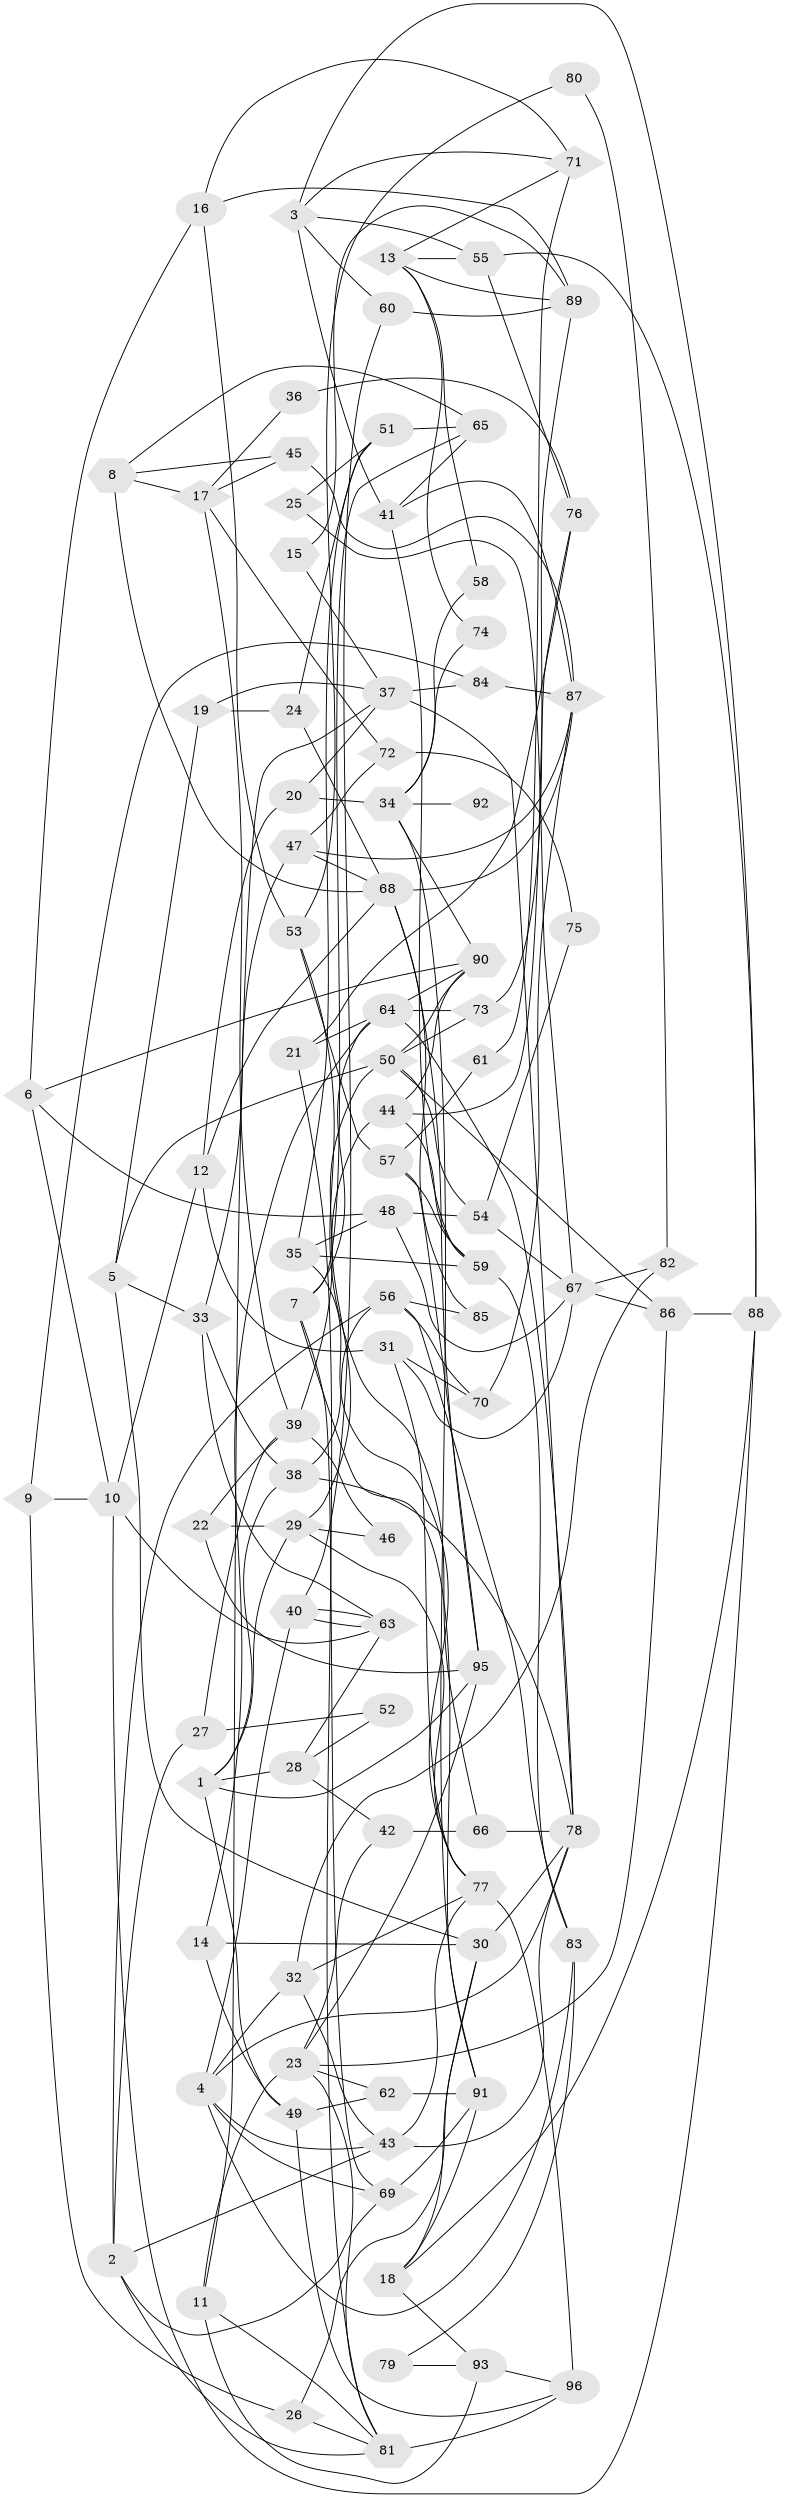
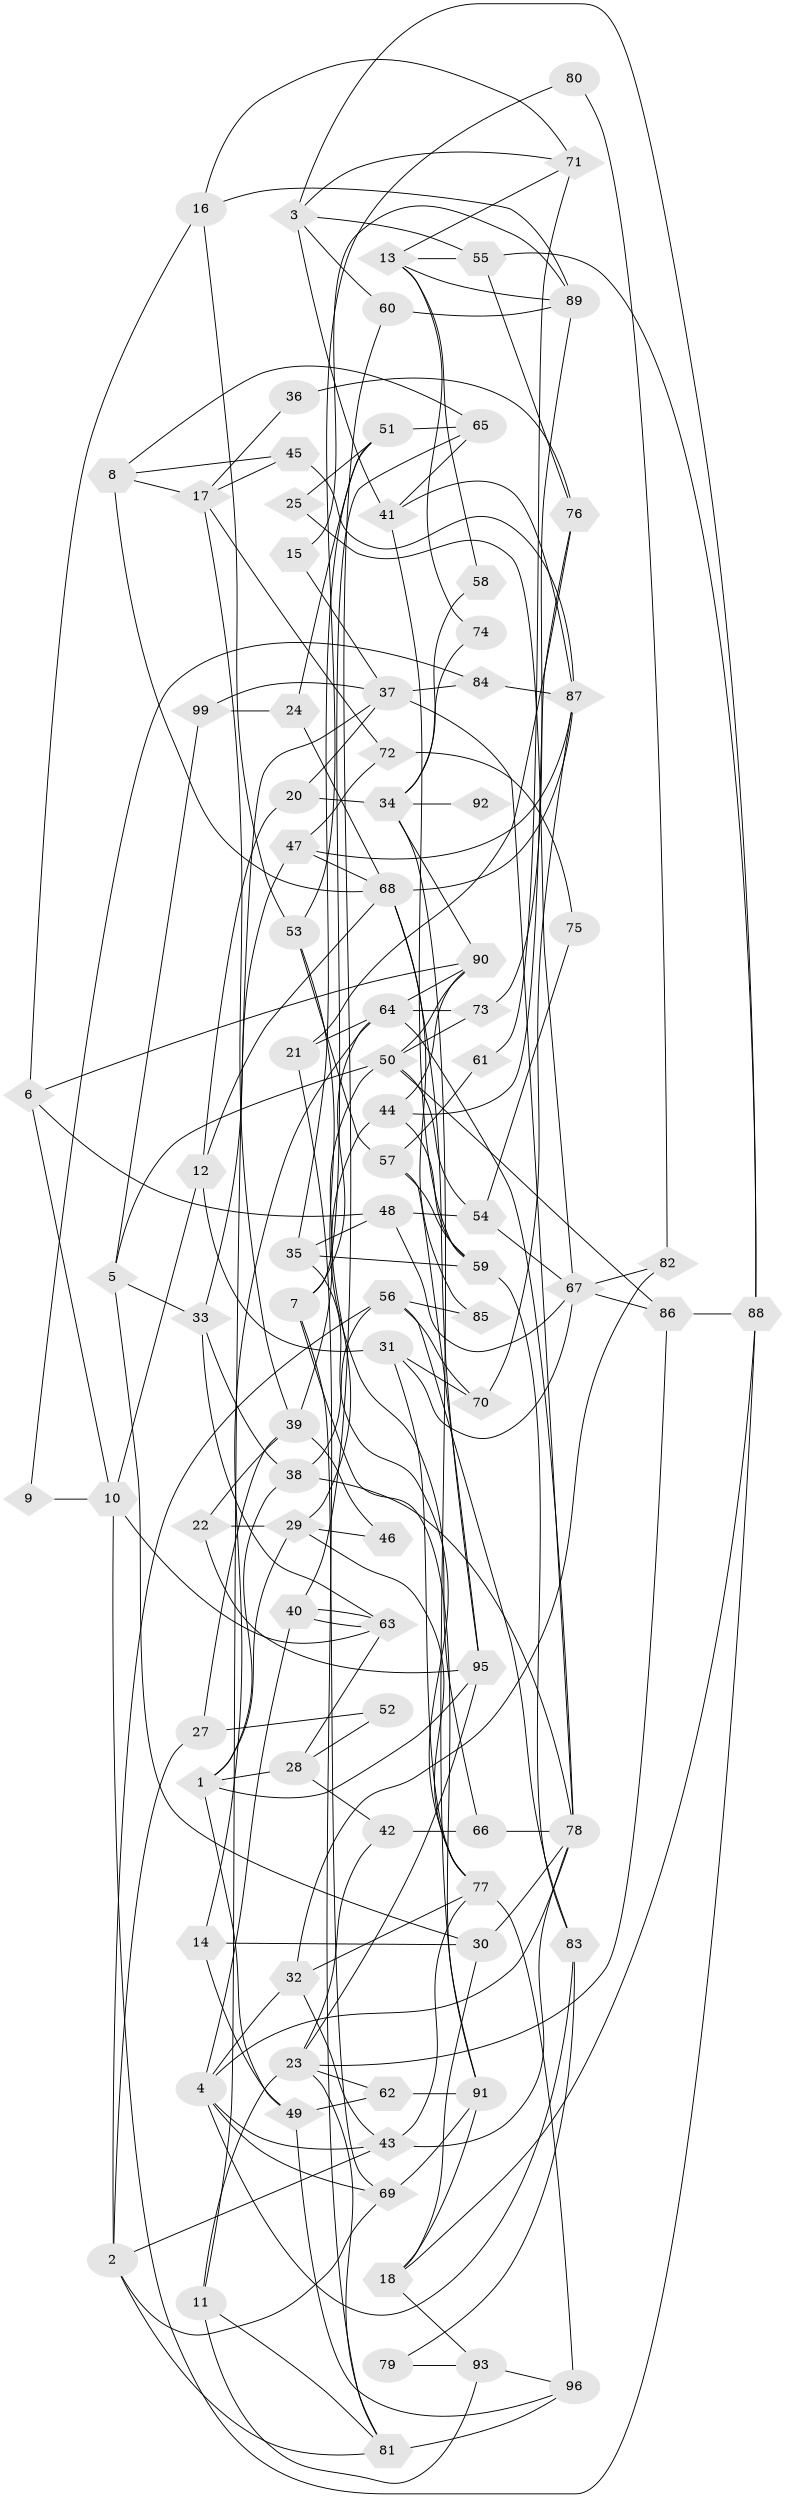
(201, 711) -> (201, 711)
(295, 2416) -> none
